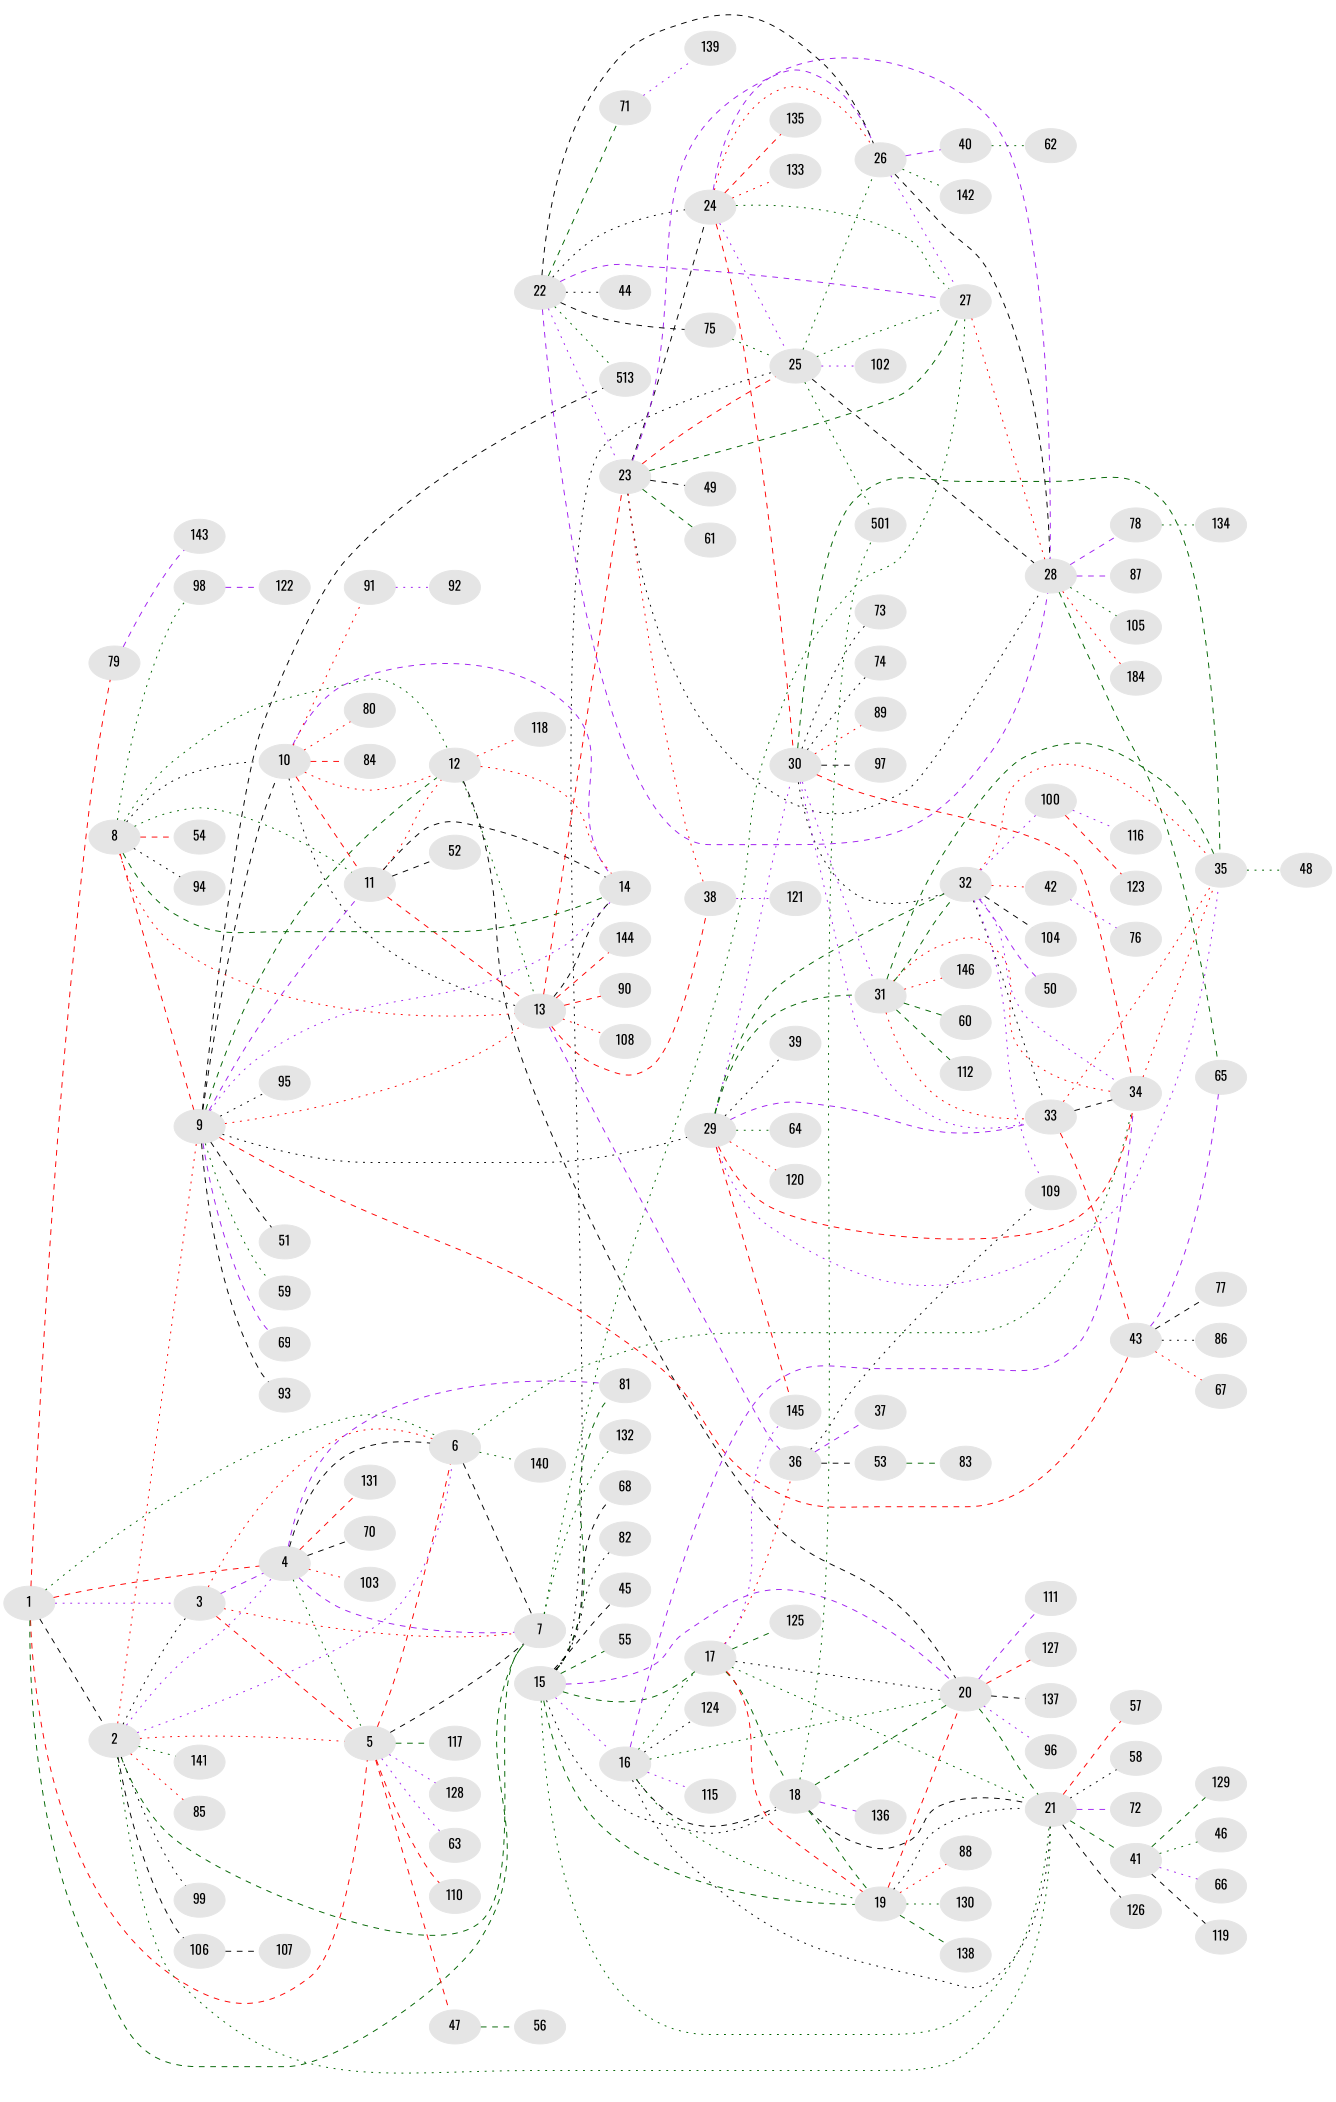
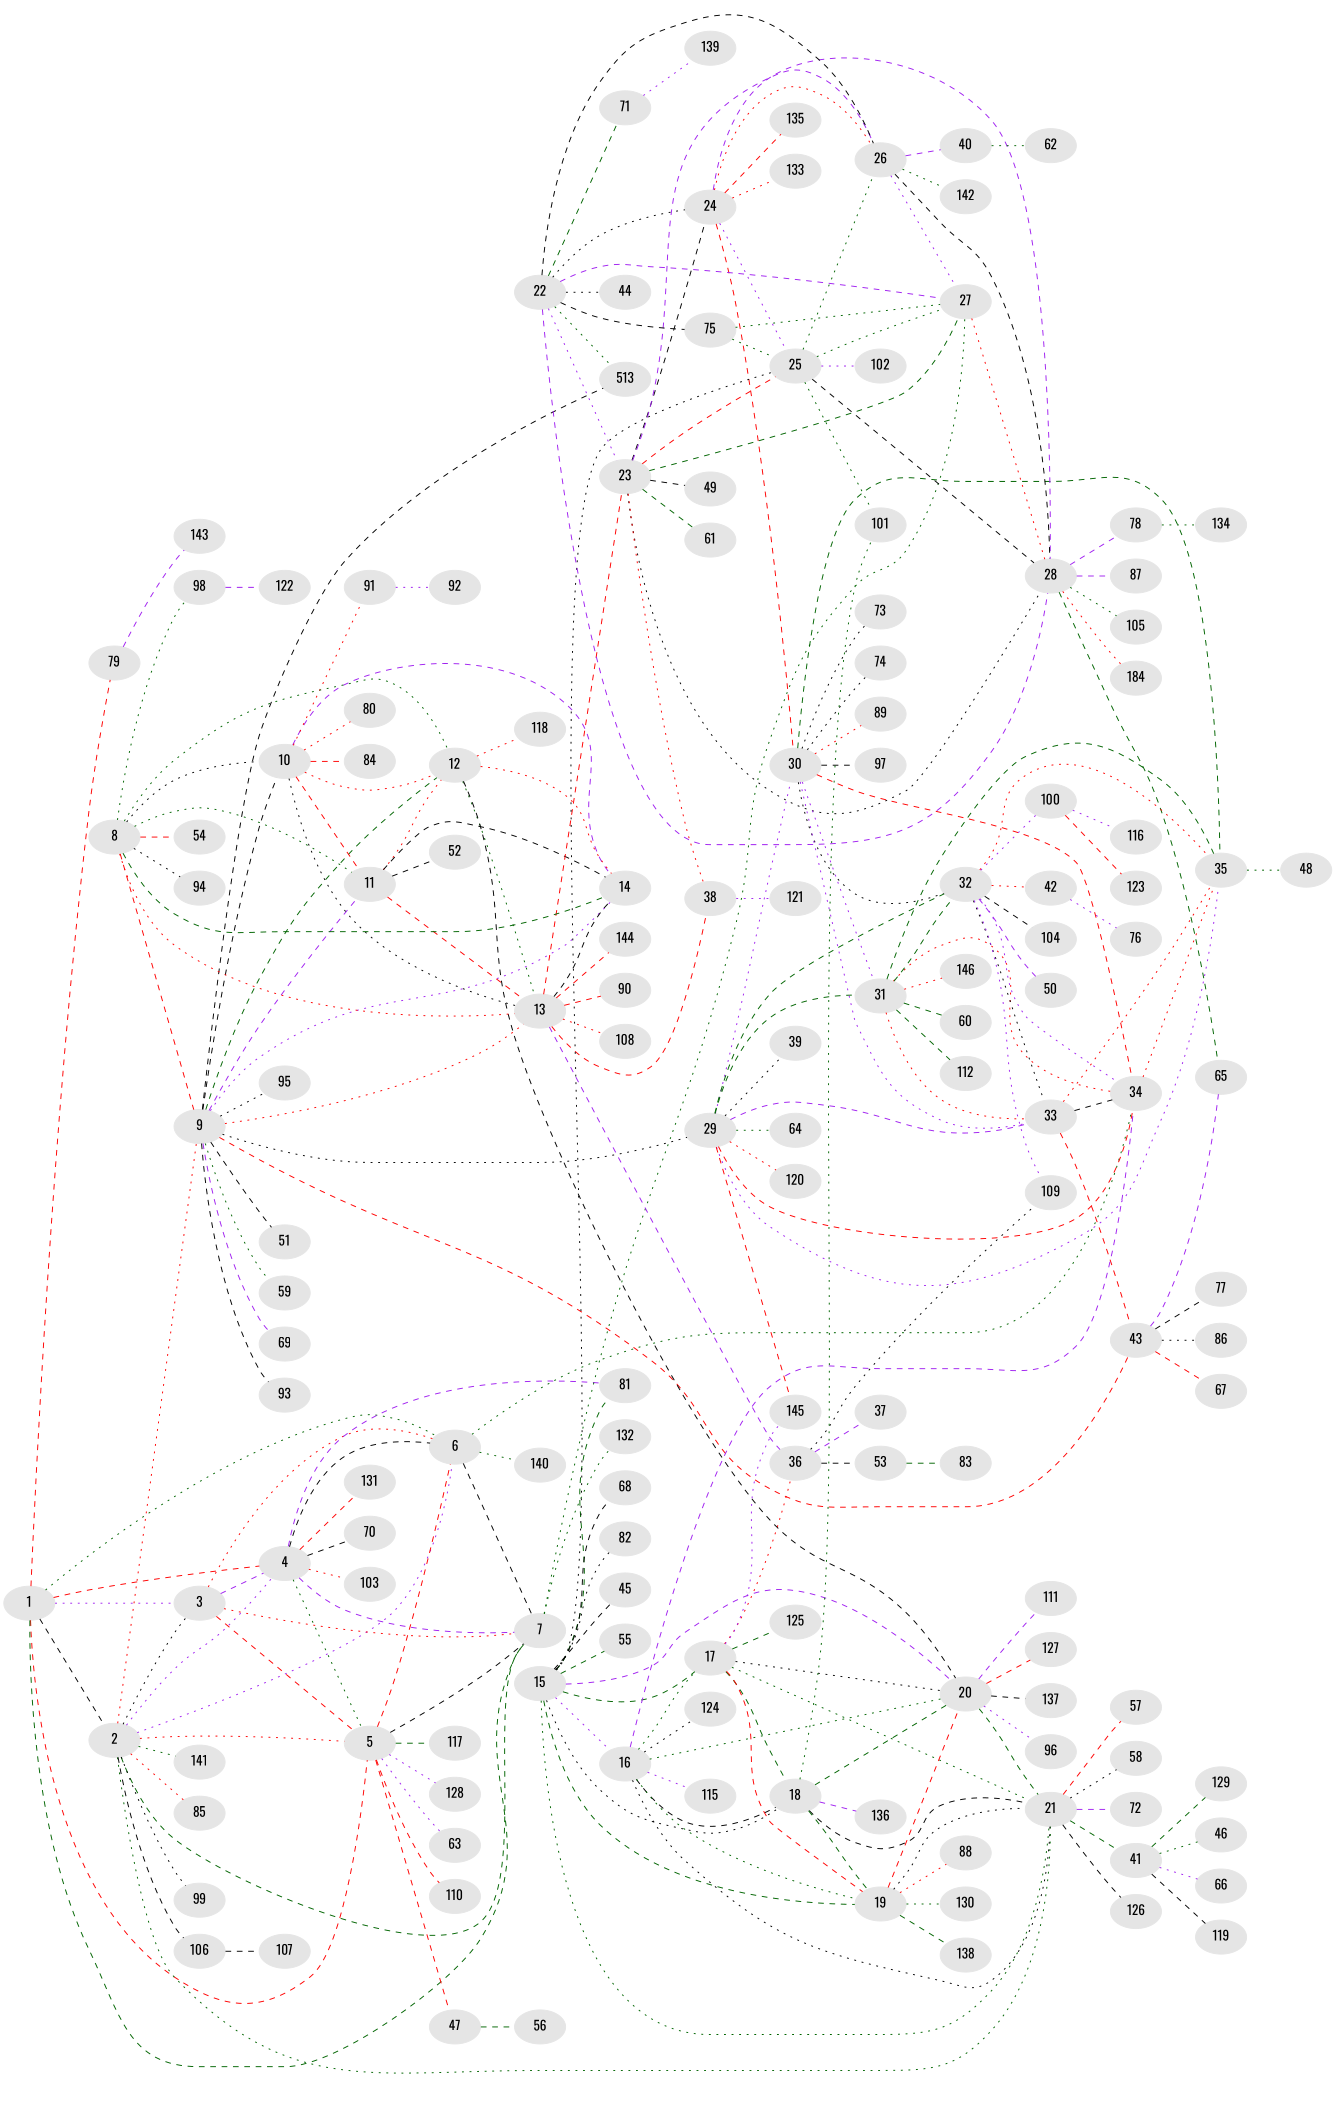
(850, 216) -> (838, 316)
(881, 525) -> (881, 525)
(1179, 1366) -> (1179, 1366)
